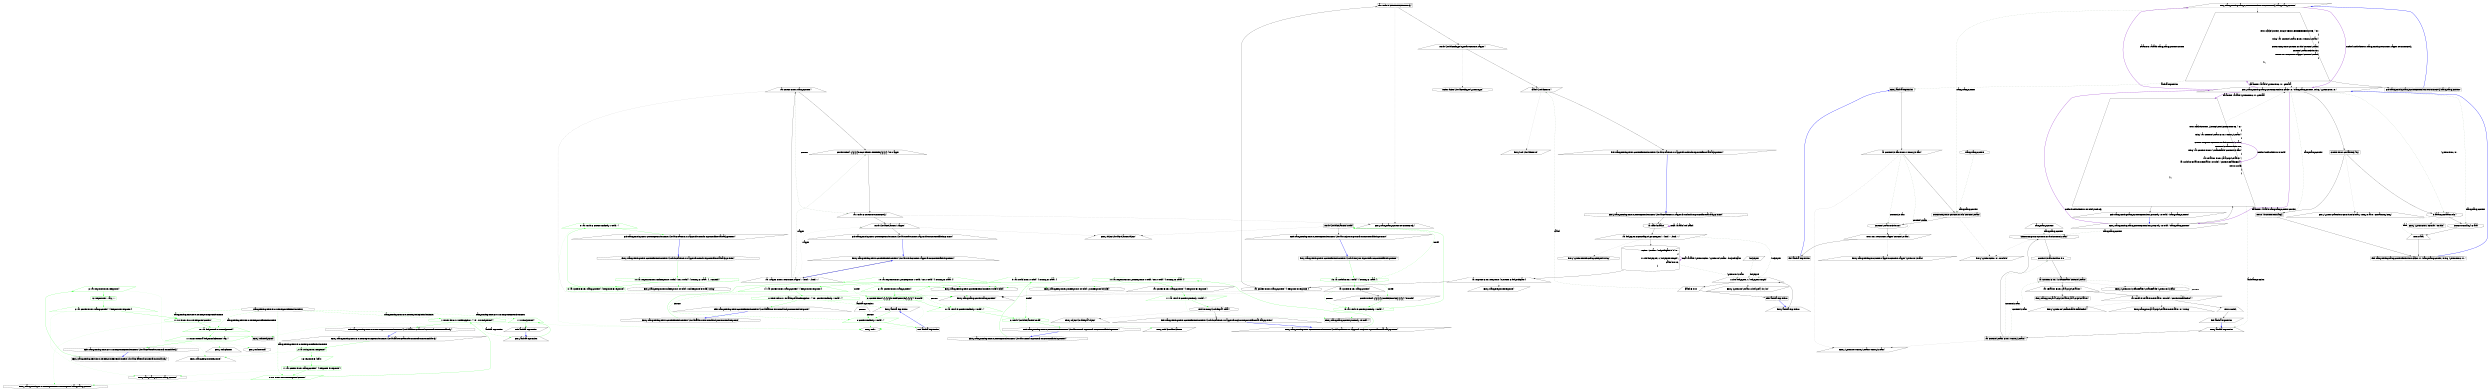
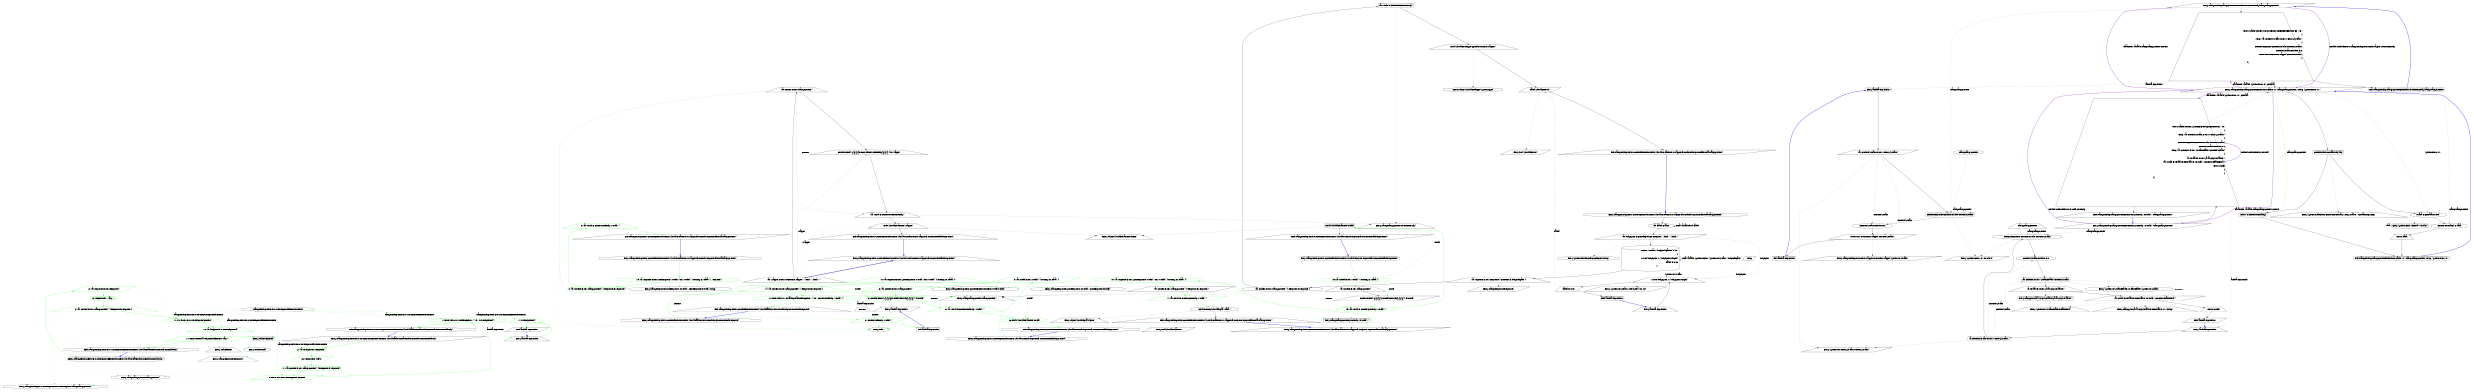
(1754, 258) -> (1749, 258)
